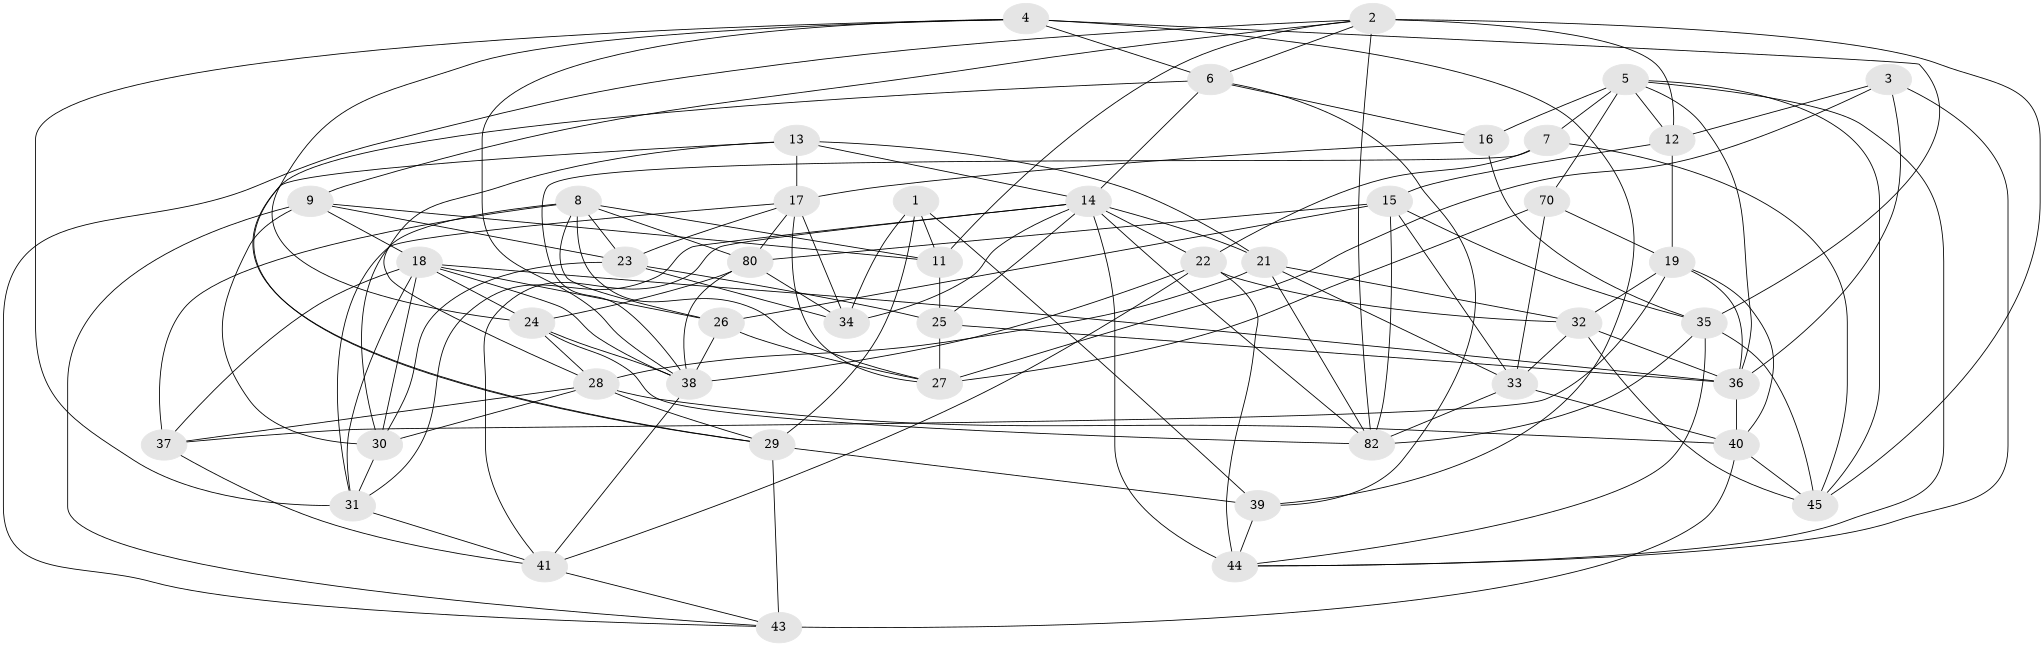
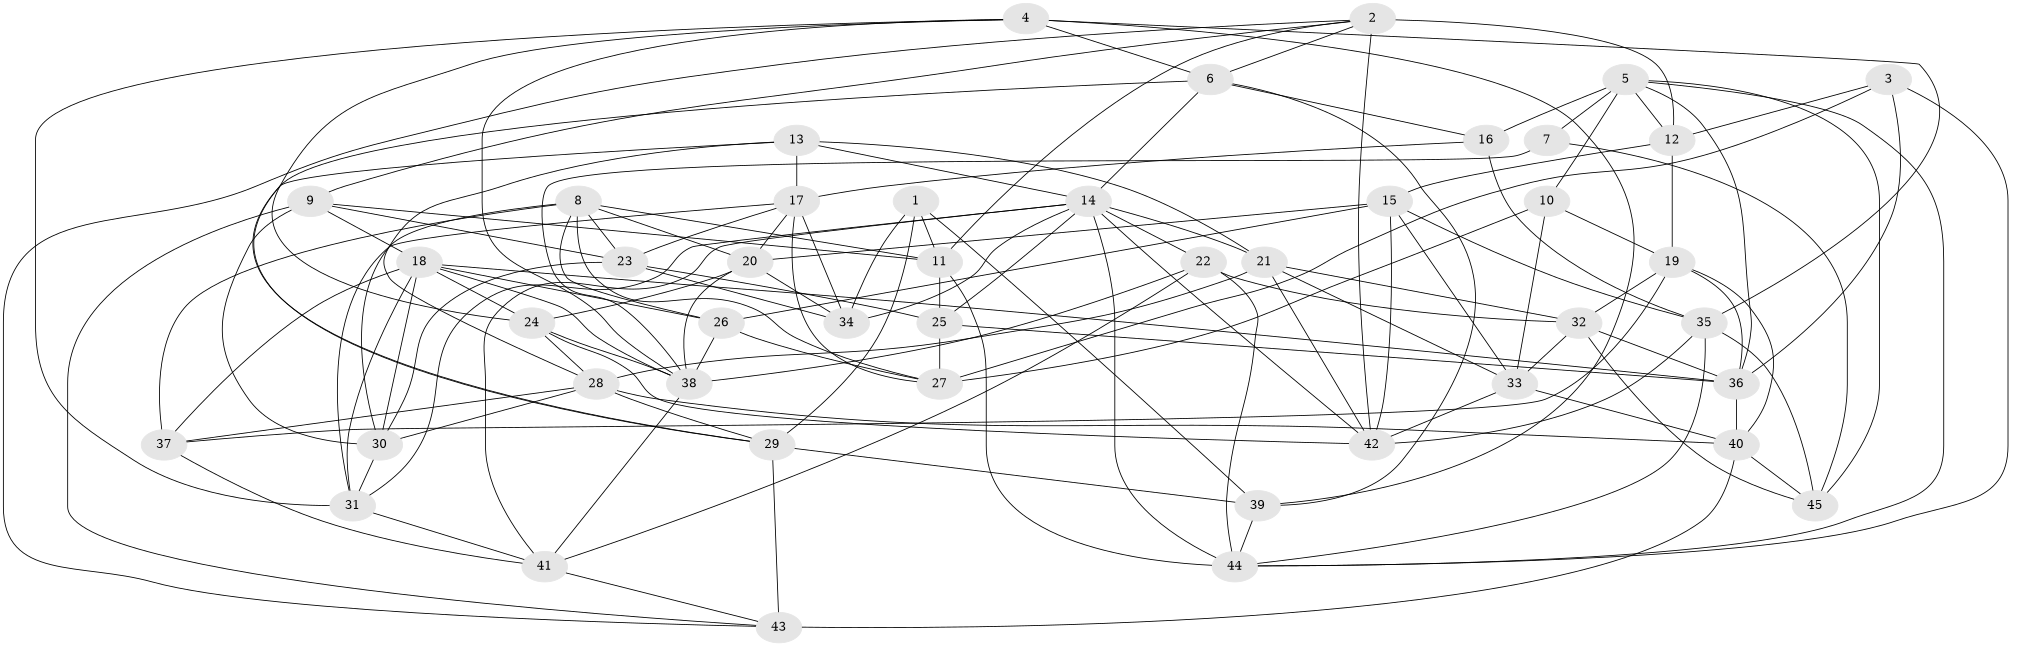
(1952, 68) -> none
(1369, 183) -> none
(1547, 201) -> (1547, 201)
(750, 262) -> (750, 262)
(1372, 445) -> (1372, 445)
none -> (1003, 492)
